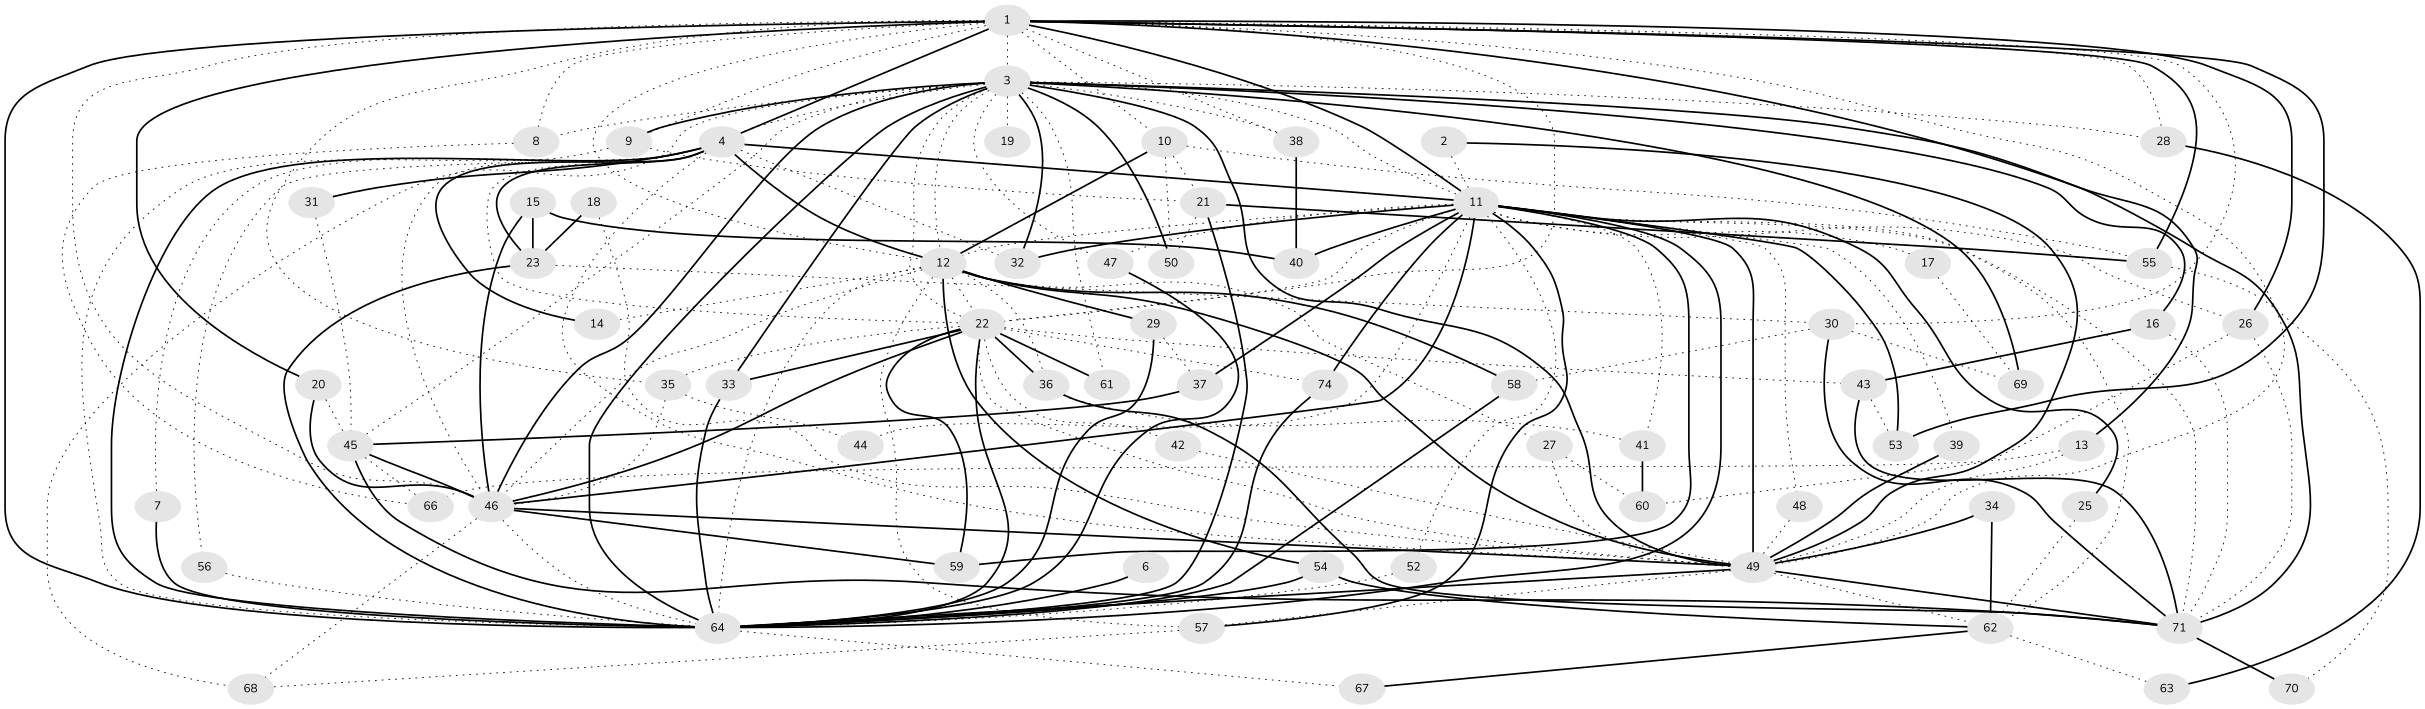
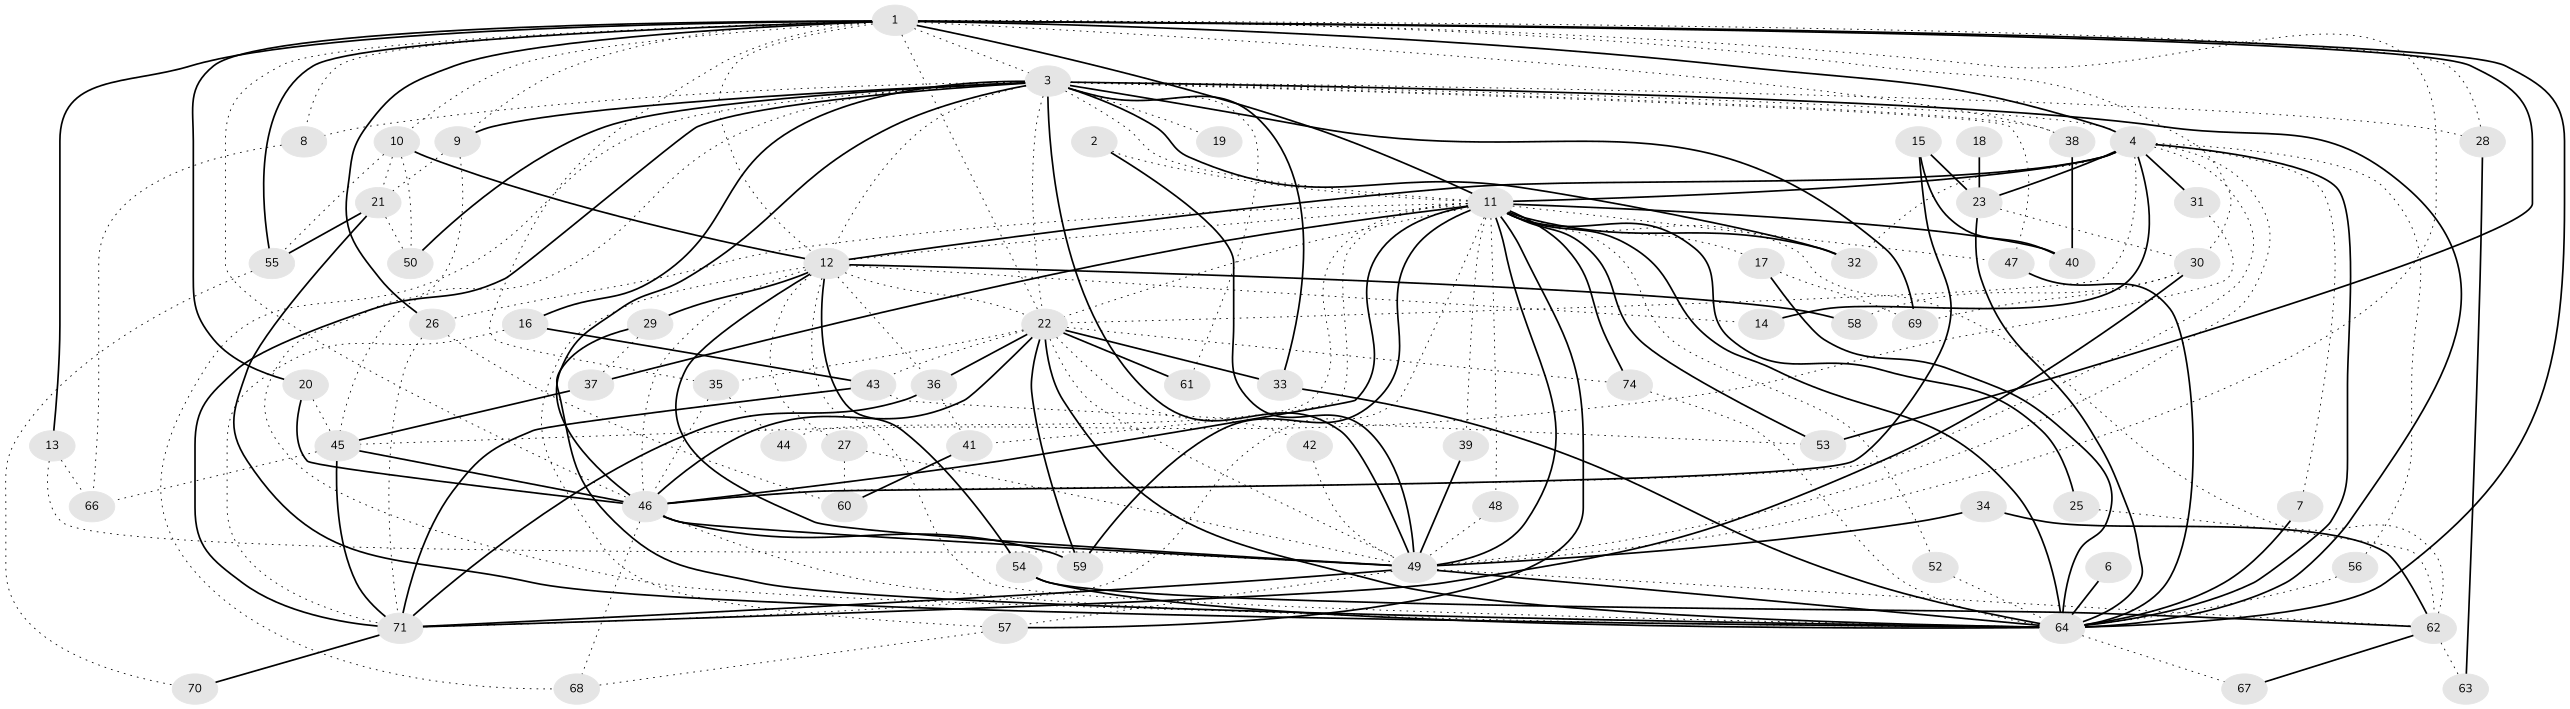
(1079, 491) -> none
(1201, 584) -> (1840, 518)
(1210, 588) -> (1999, 388)
